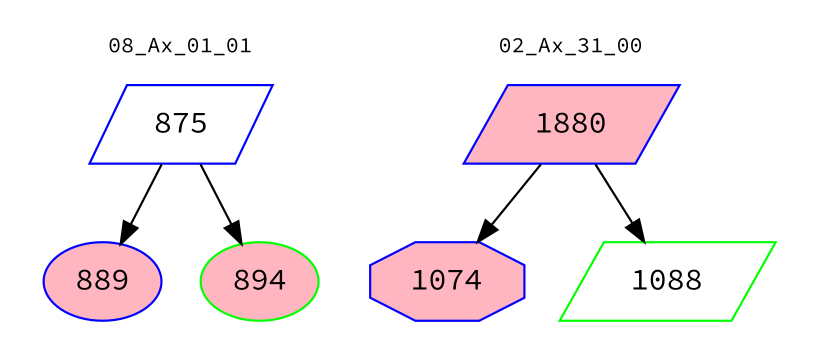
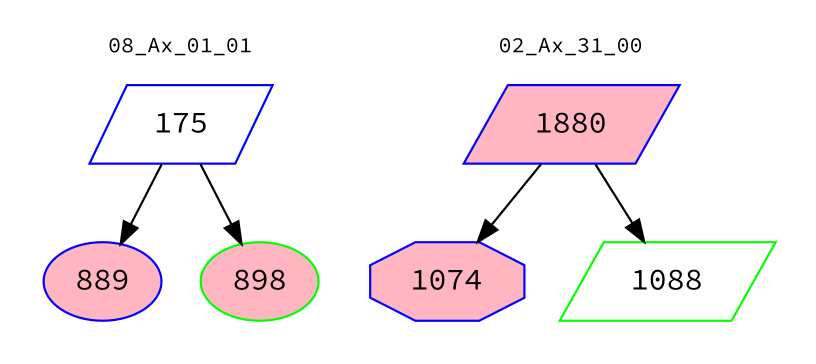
(181, 124) -> (181, 124)
(260, 281) -> (260, 281)
